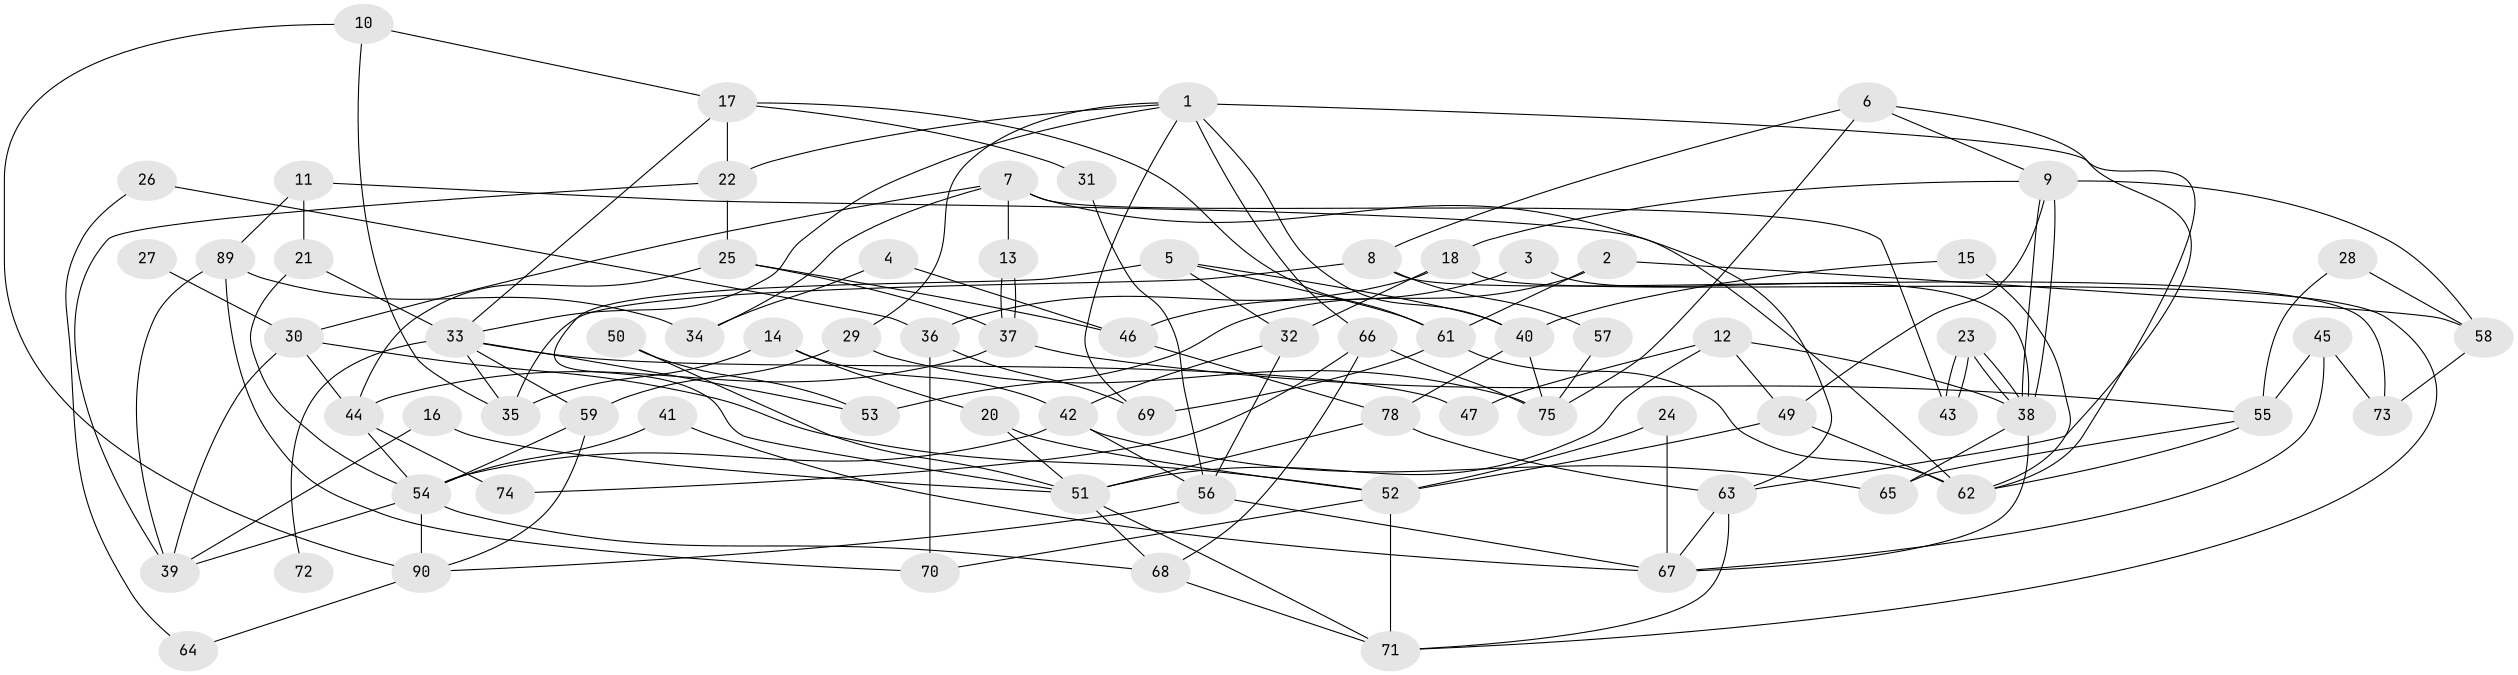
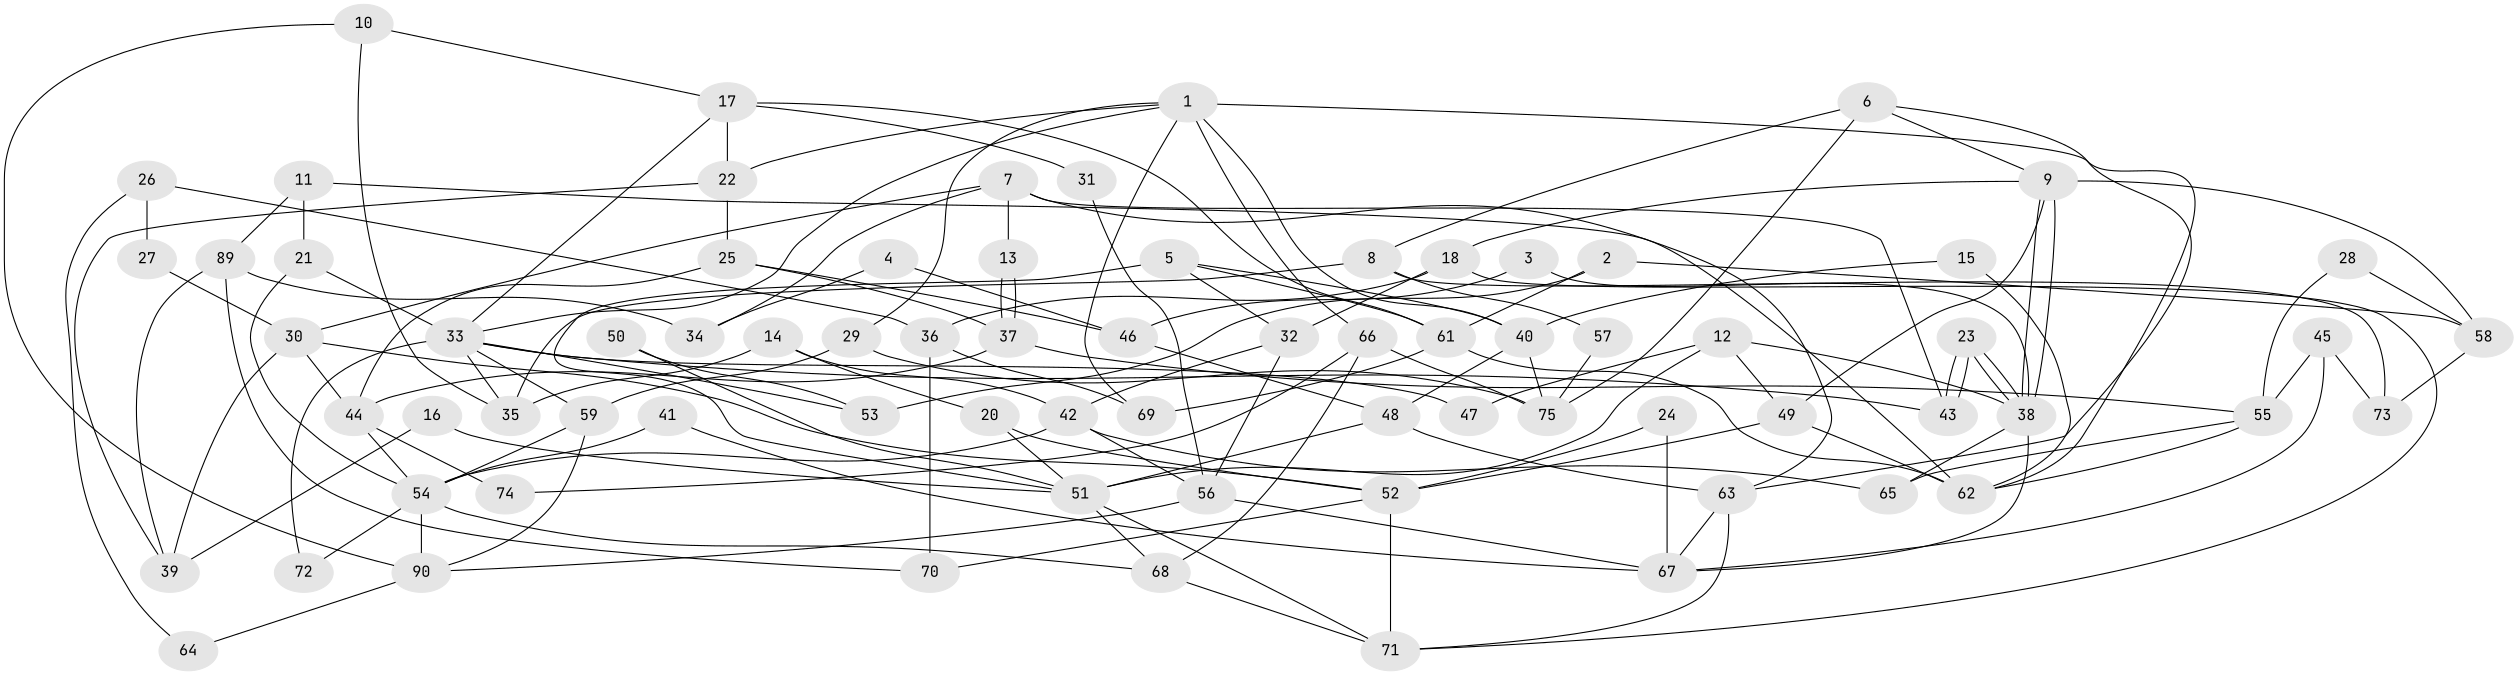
none -> (147, 220)
none -> (1490, 377)
(1391, 416) -> (1391, 416)
(306, 531) -> (362, 534)
